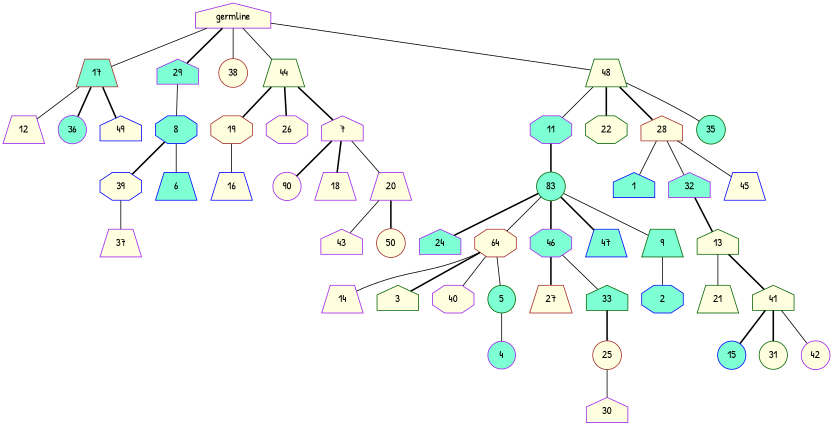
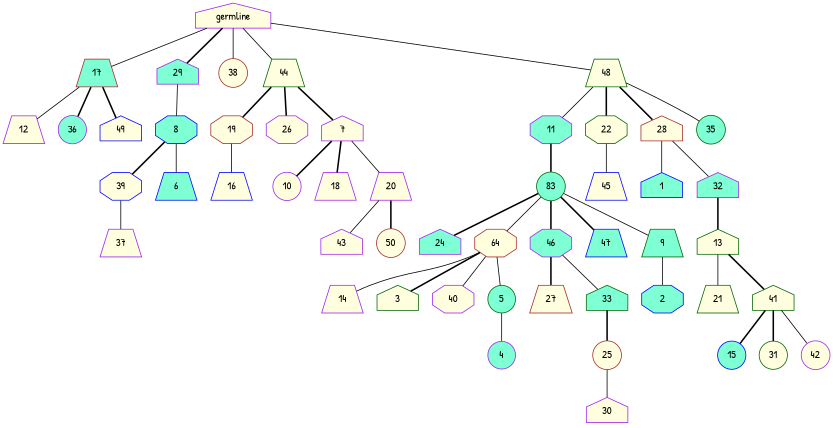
(704, 159) -> (606, 158)
(287, 186) -> (287, 186)
